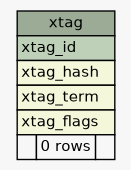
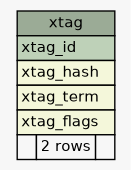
(66, 146) -> (66, 146)
